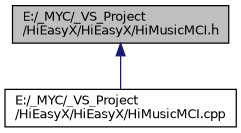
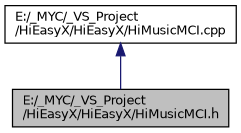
(121, 73) -> (121, 73)
